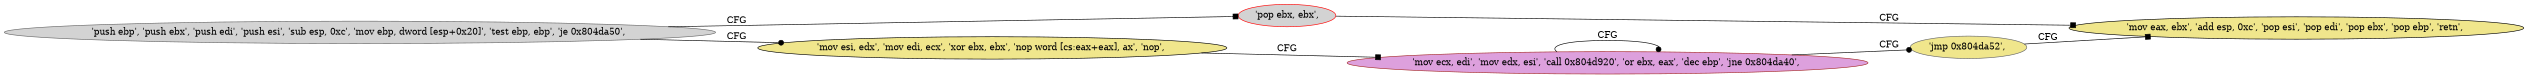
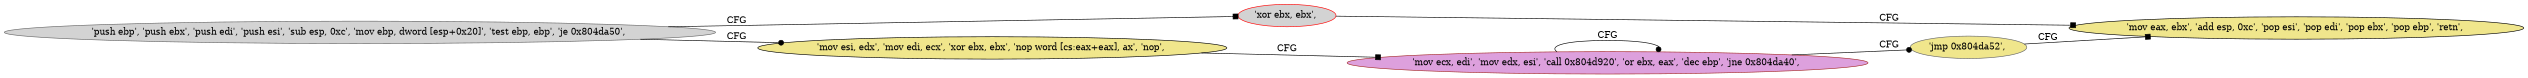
(1287, 16) -> (1287, 16)
